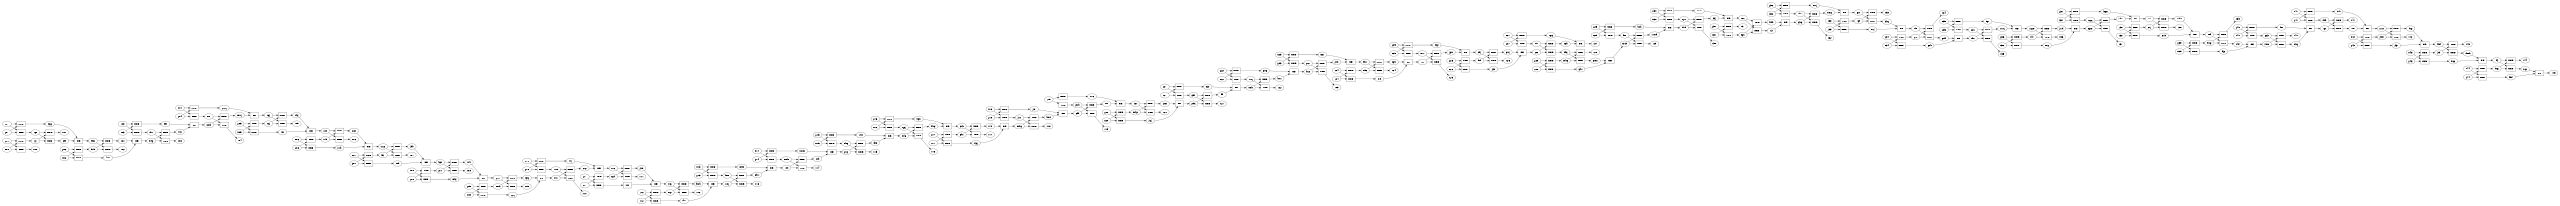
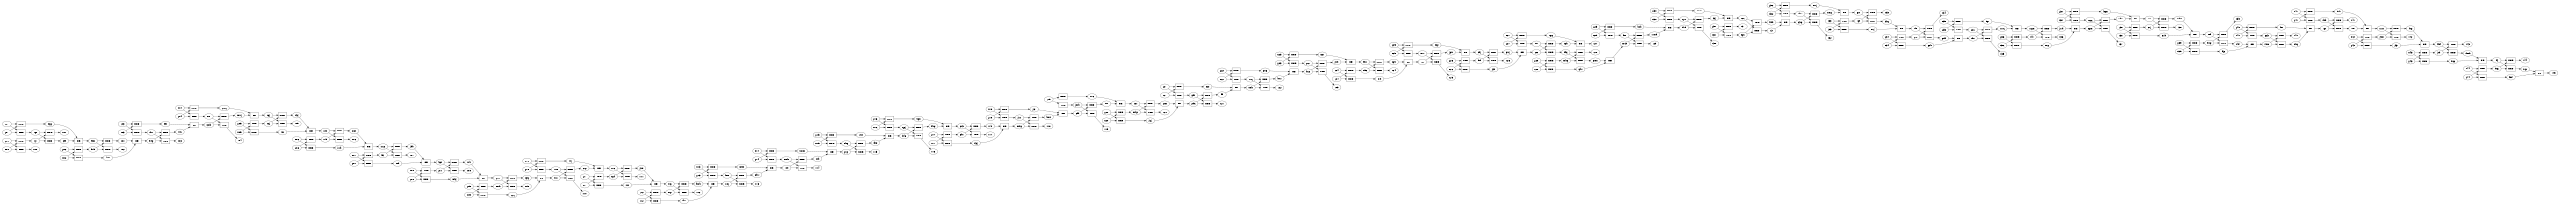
(627, 185) -> (627, 185)
